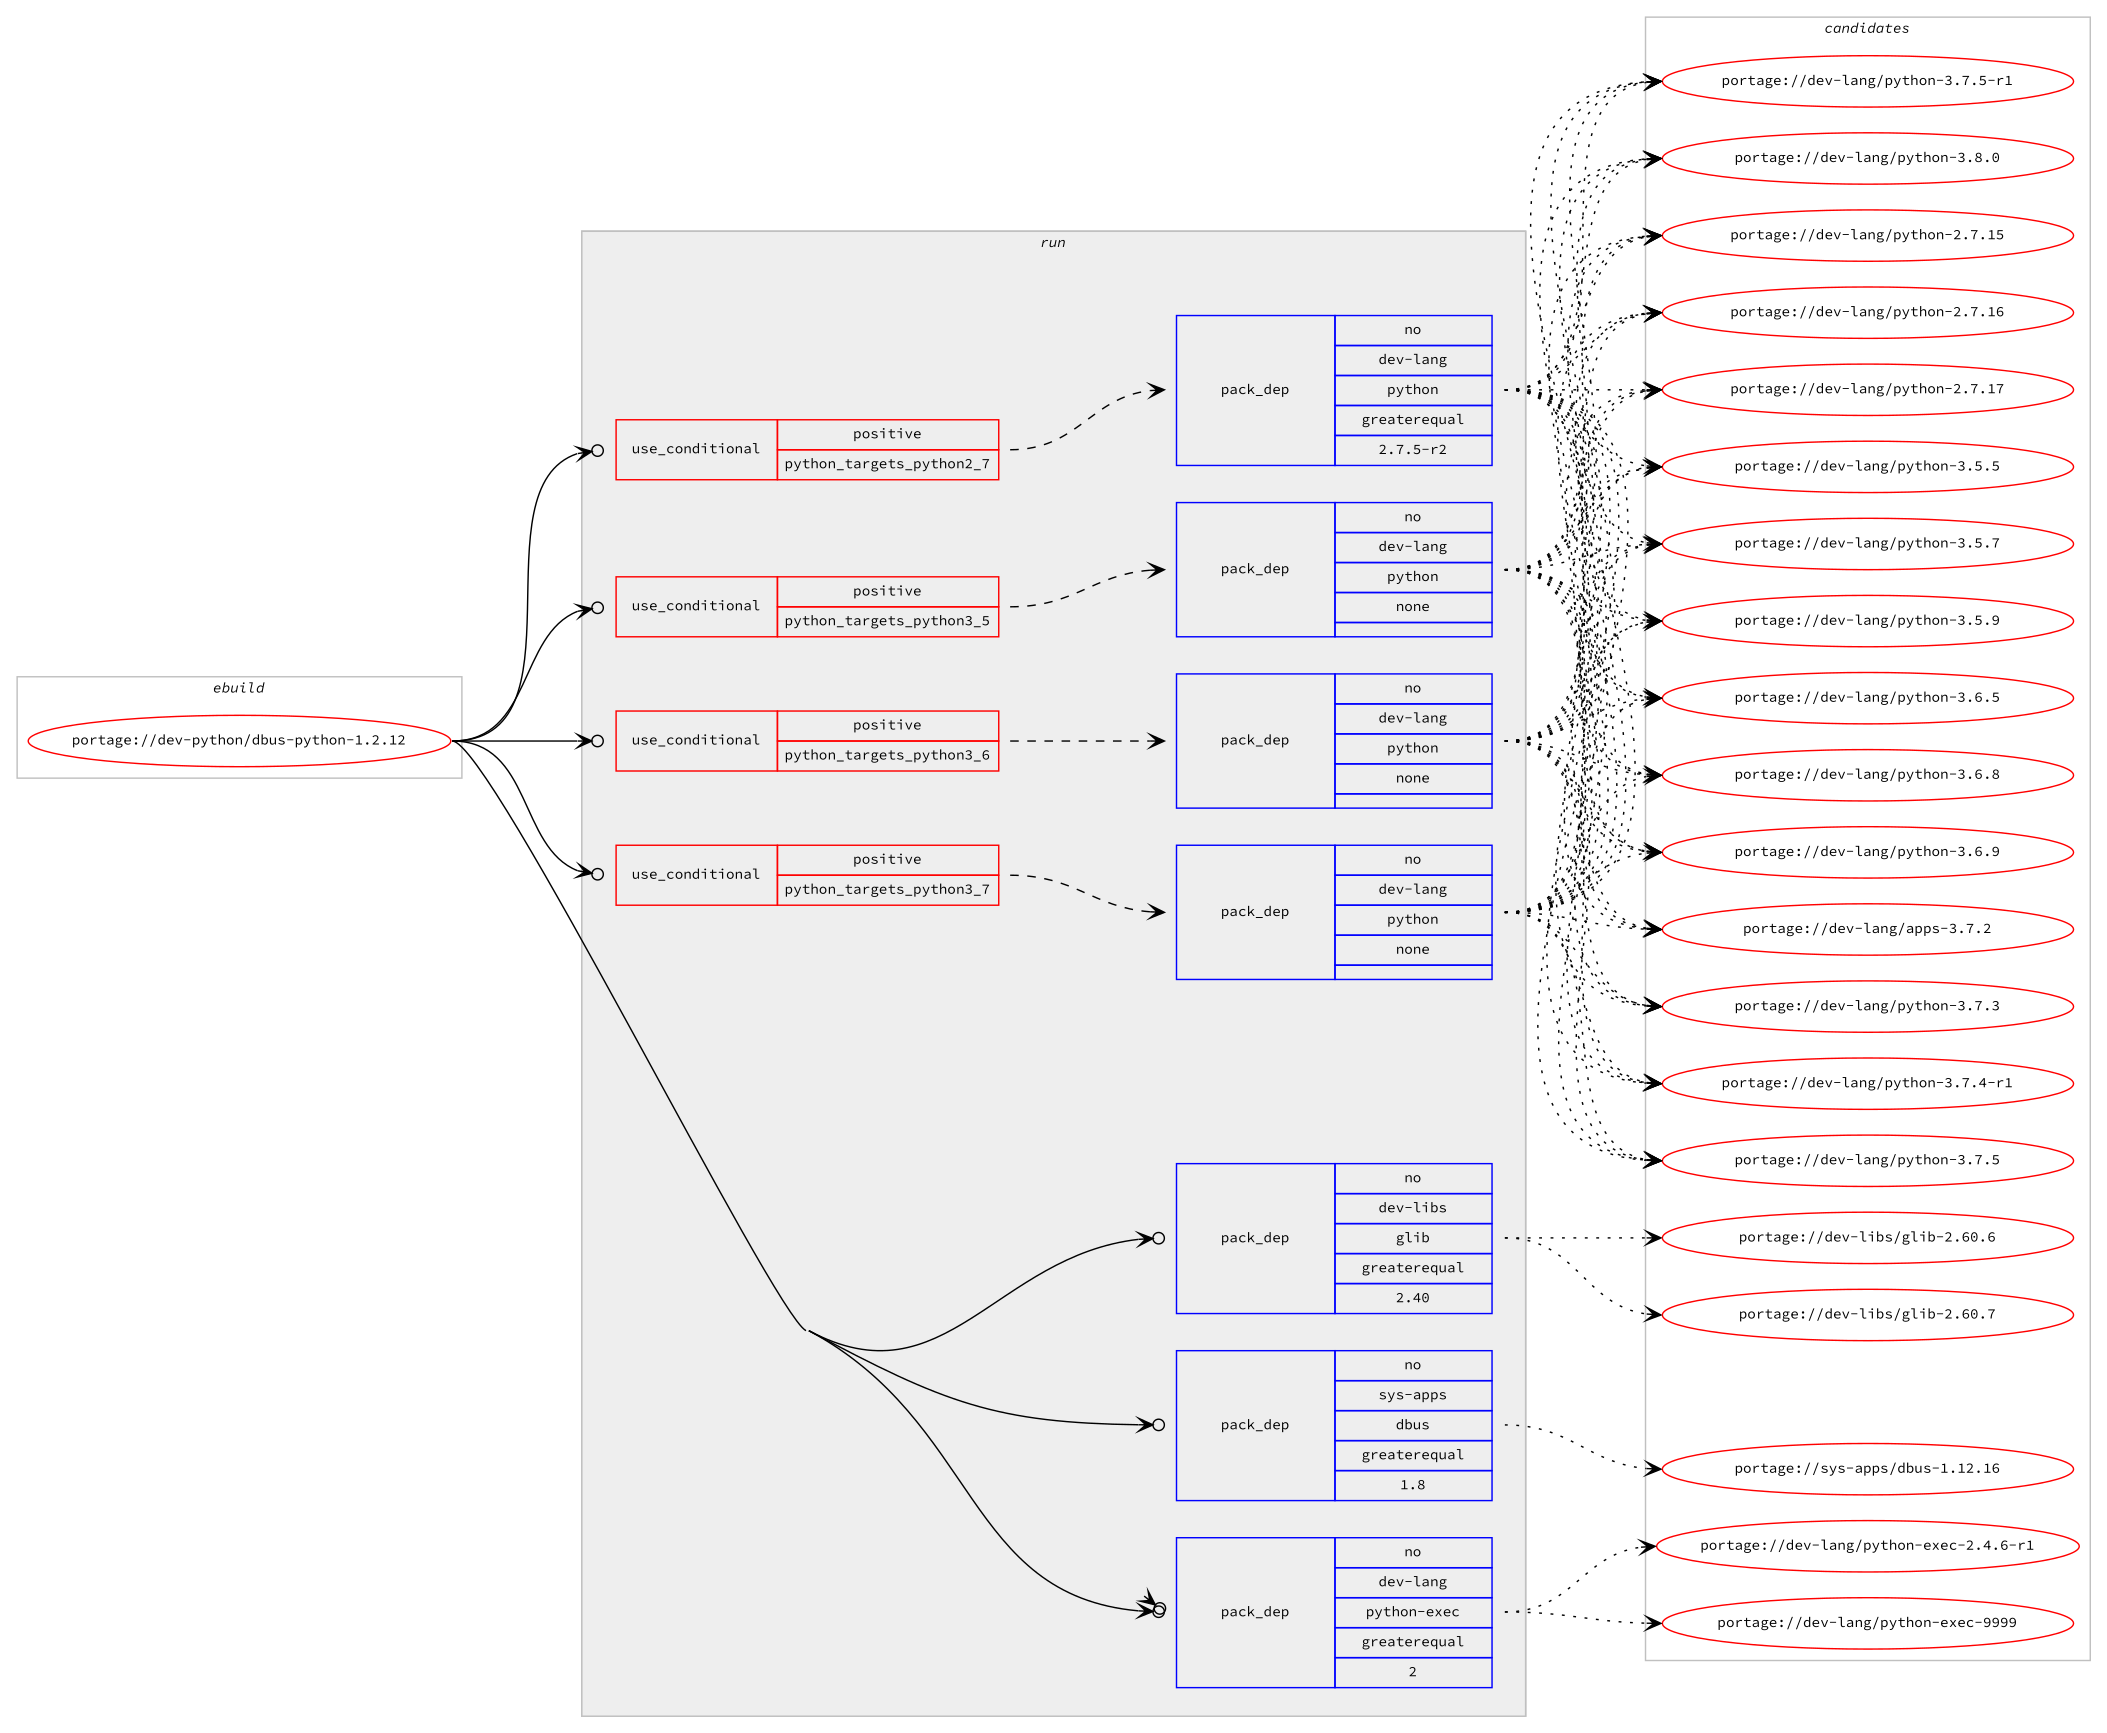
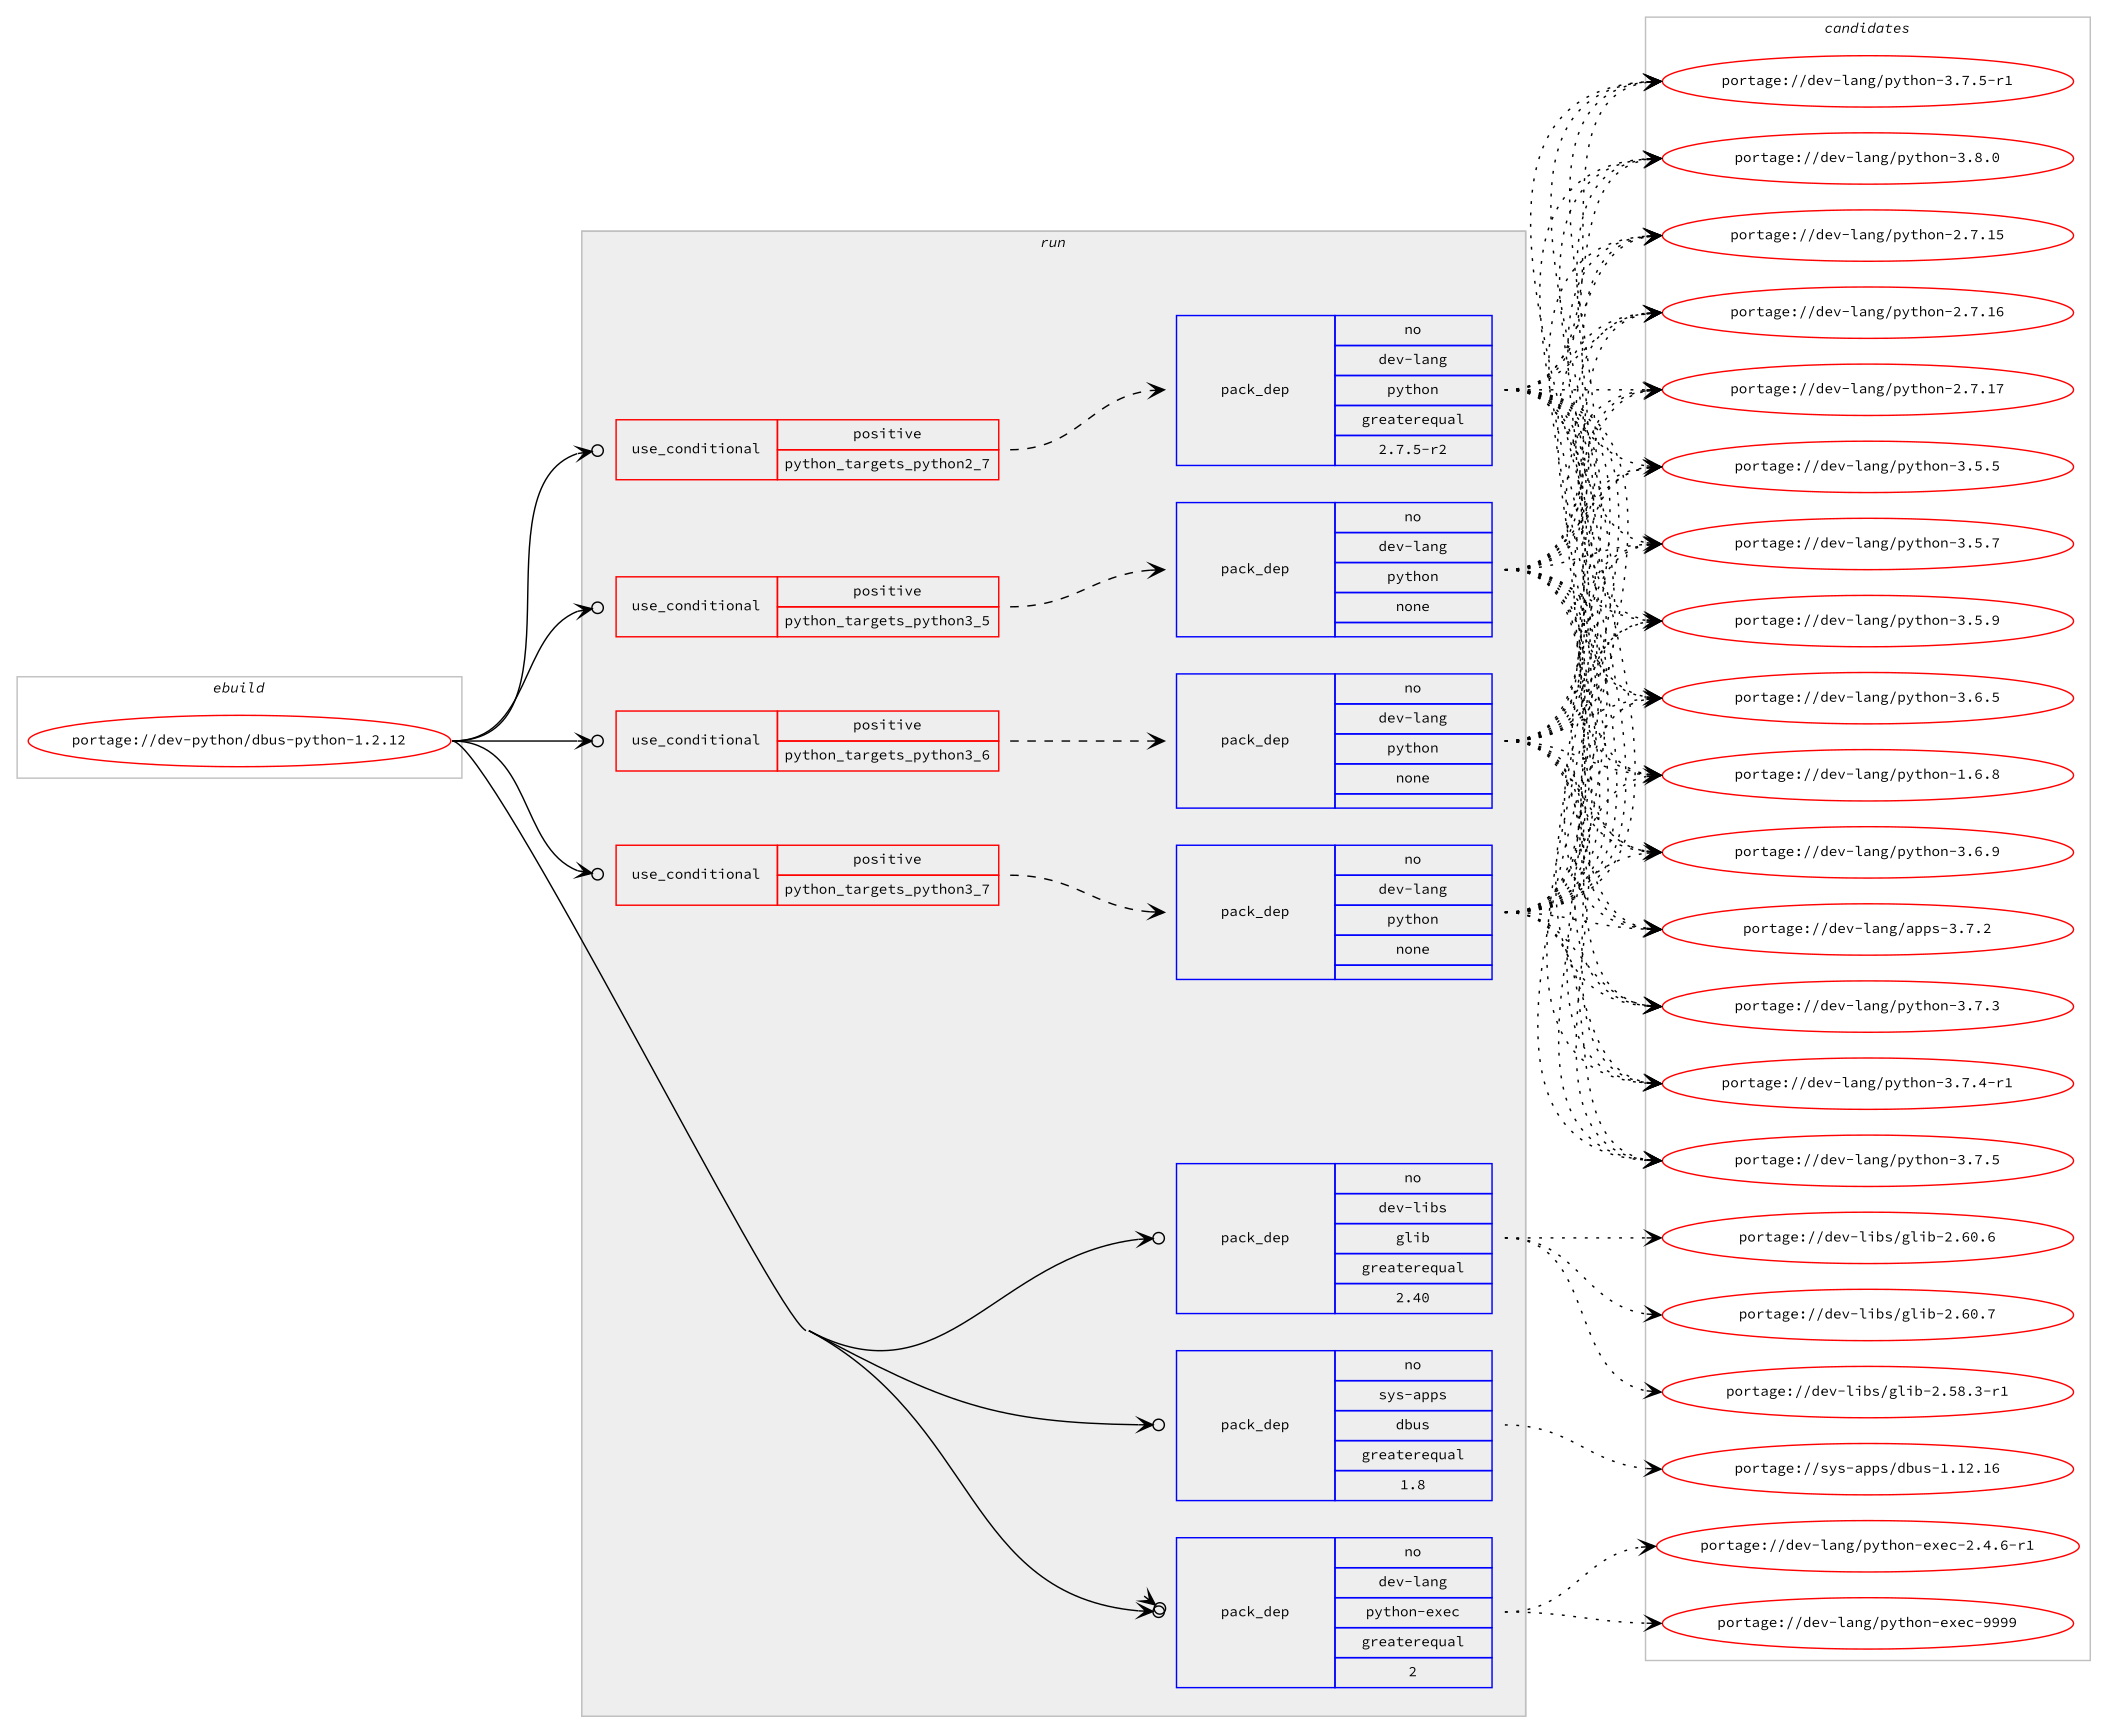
(1868, 775) -> (1868, 775)
none -> (1868, 1392)
